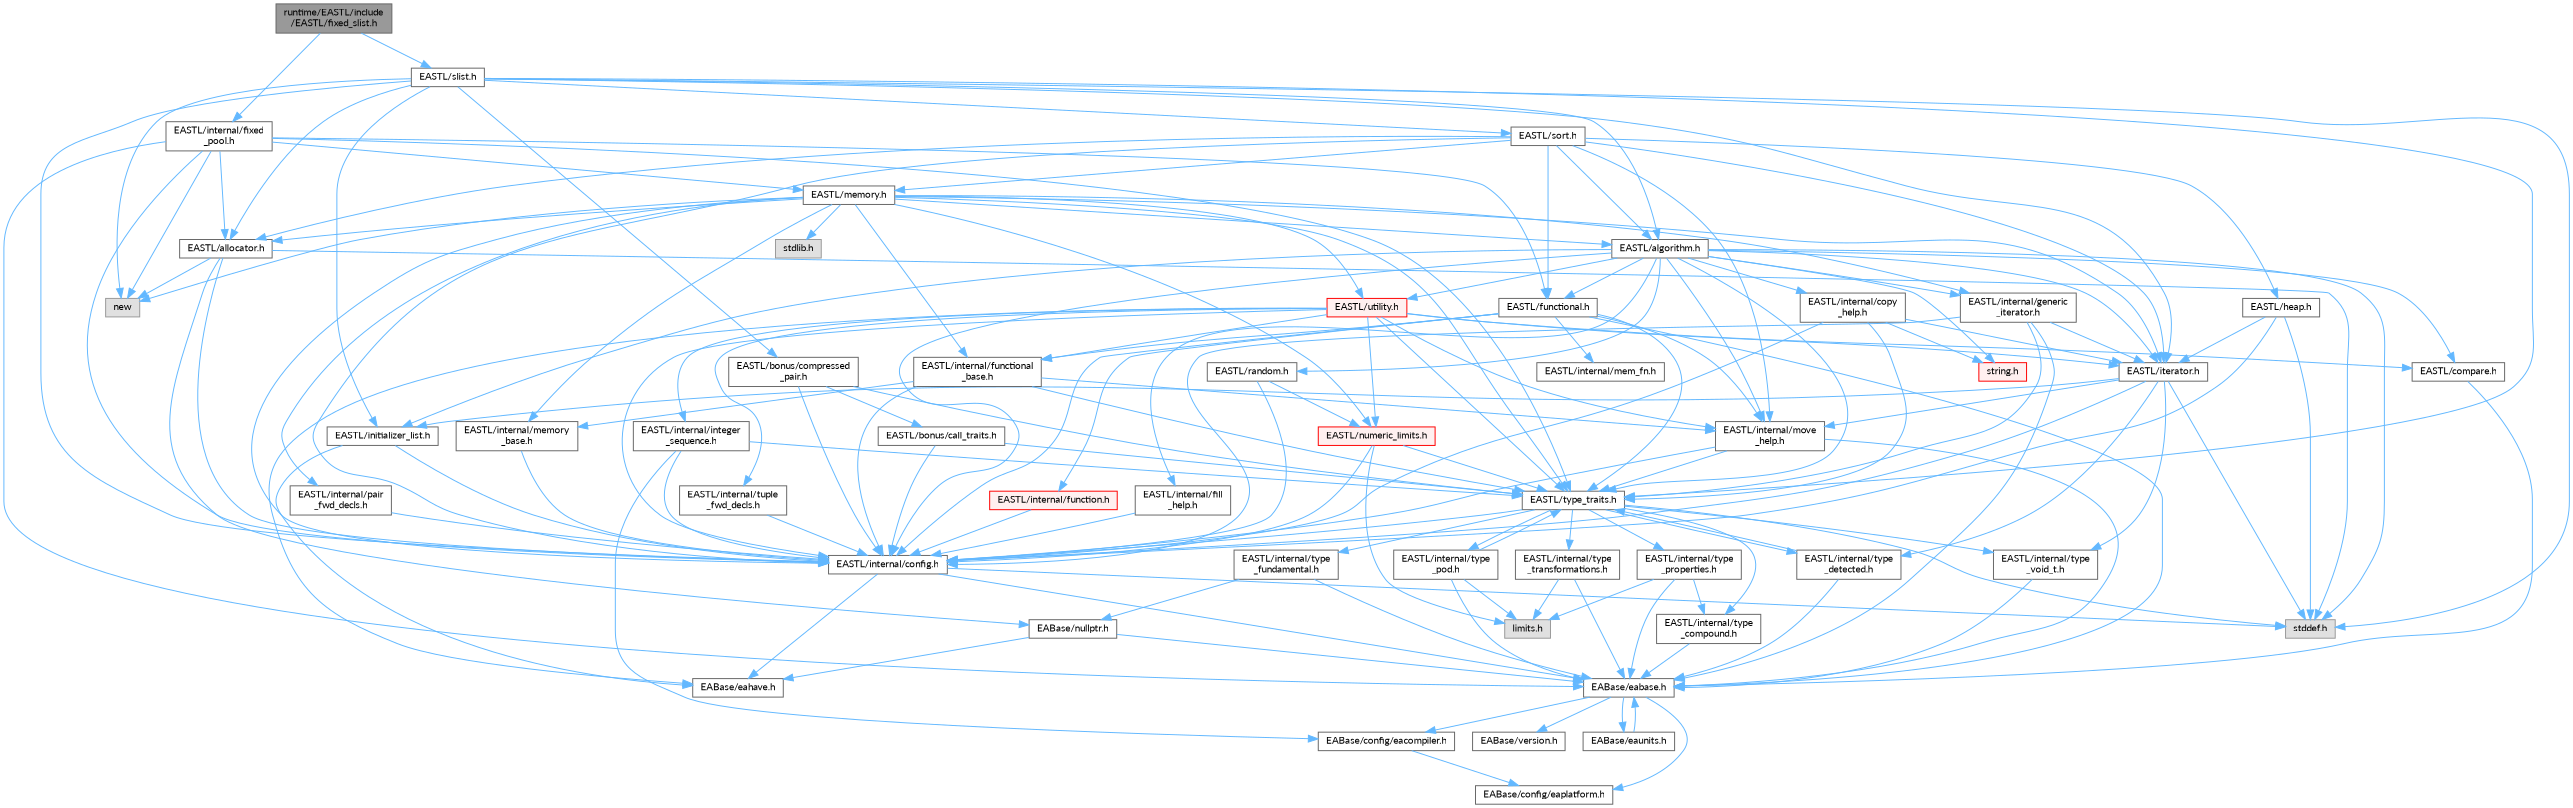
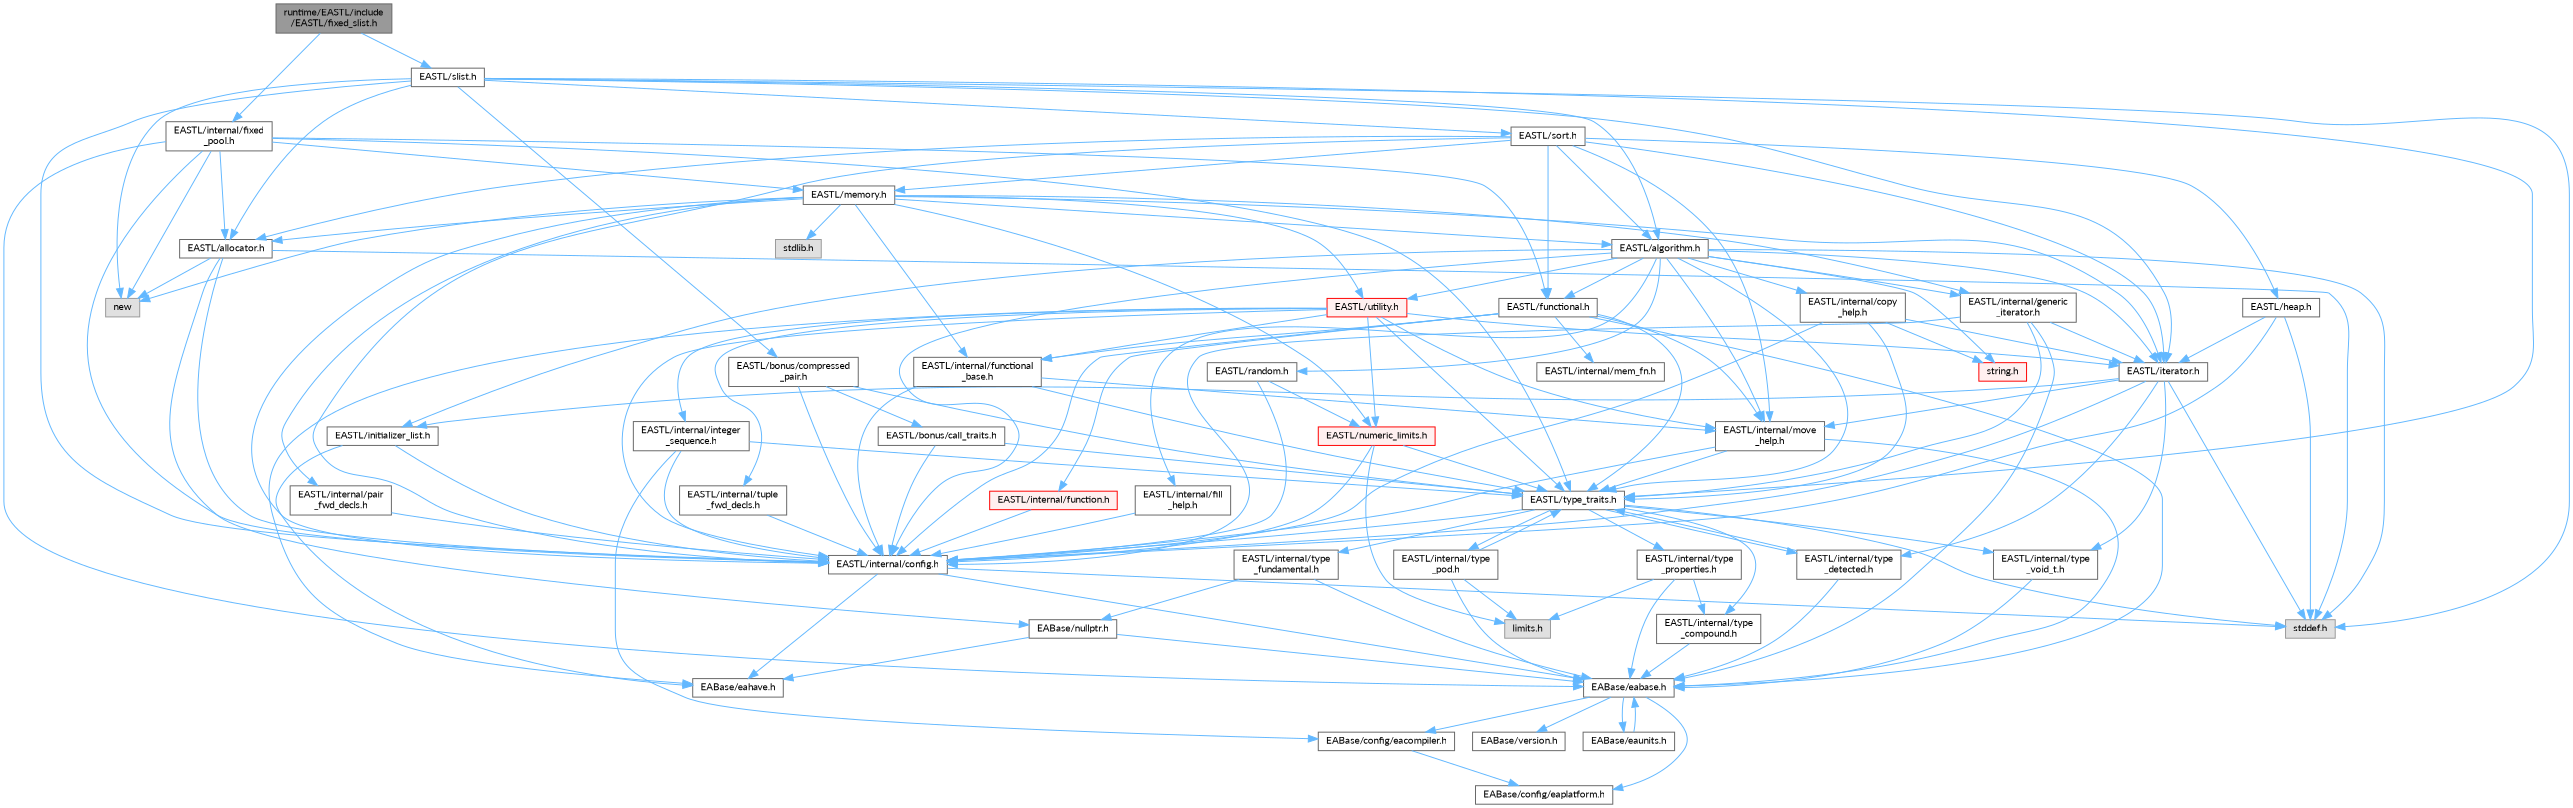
(337, 226) -> none
(1324, 236) -> none
(2458, 372) -> none
(517, 436) -> none
(1568, 565) -> none
